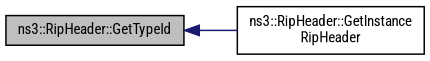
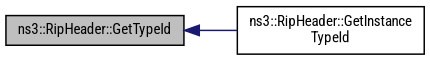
(331, 30) -> (331, 30)
